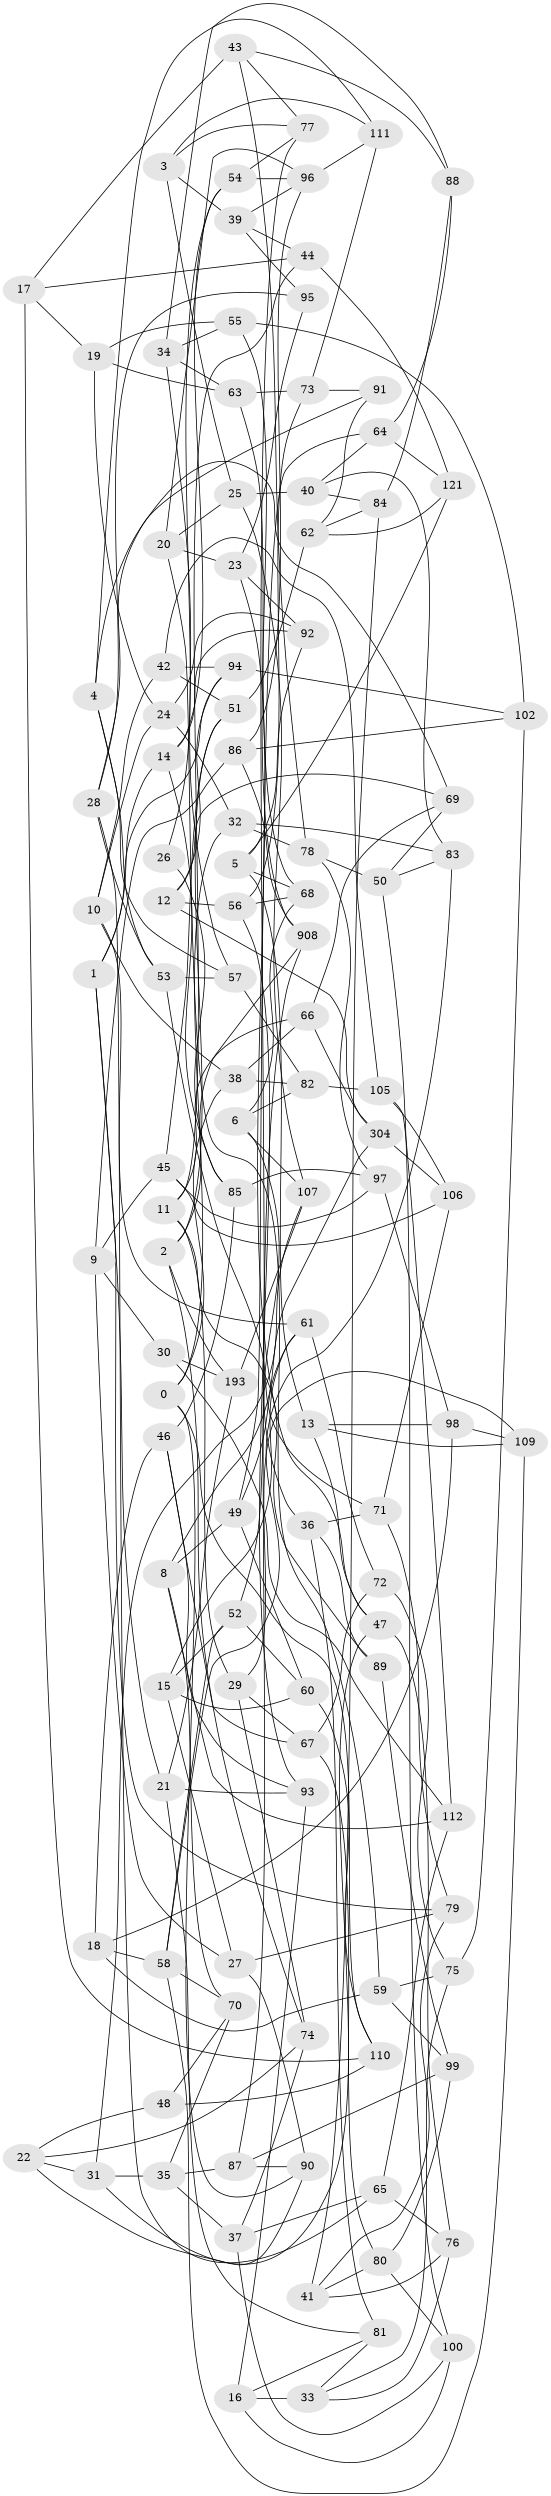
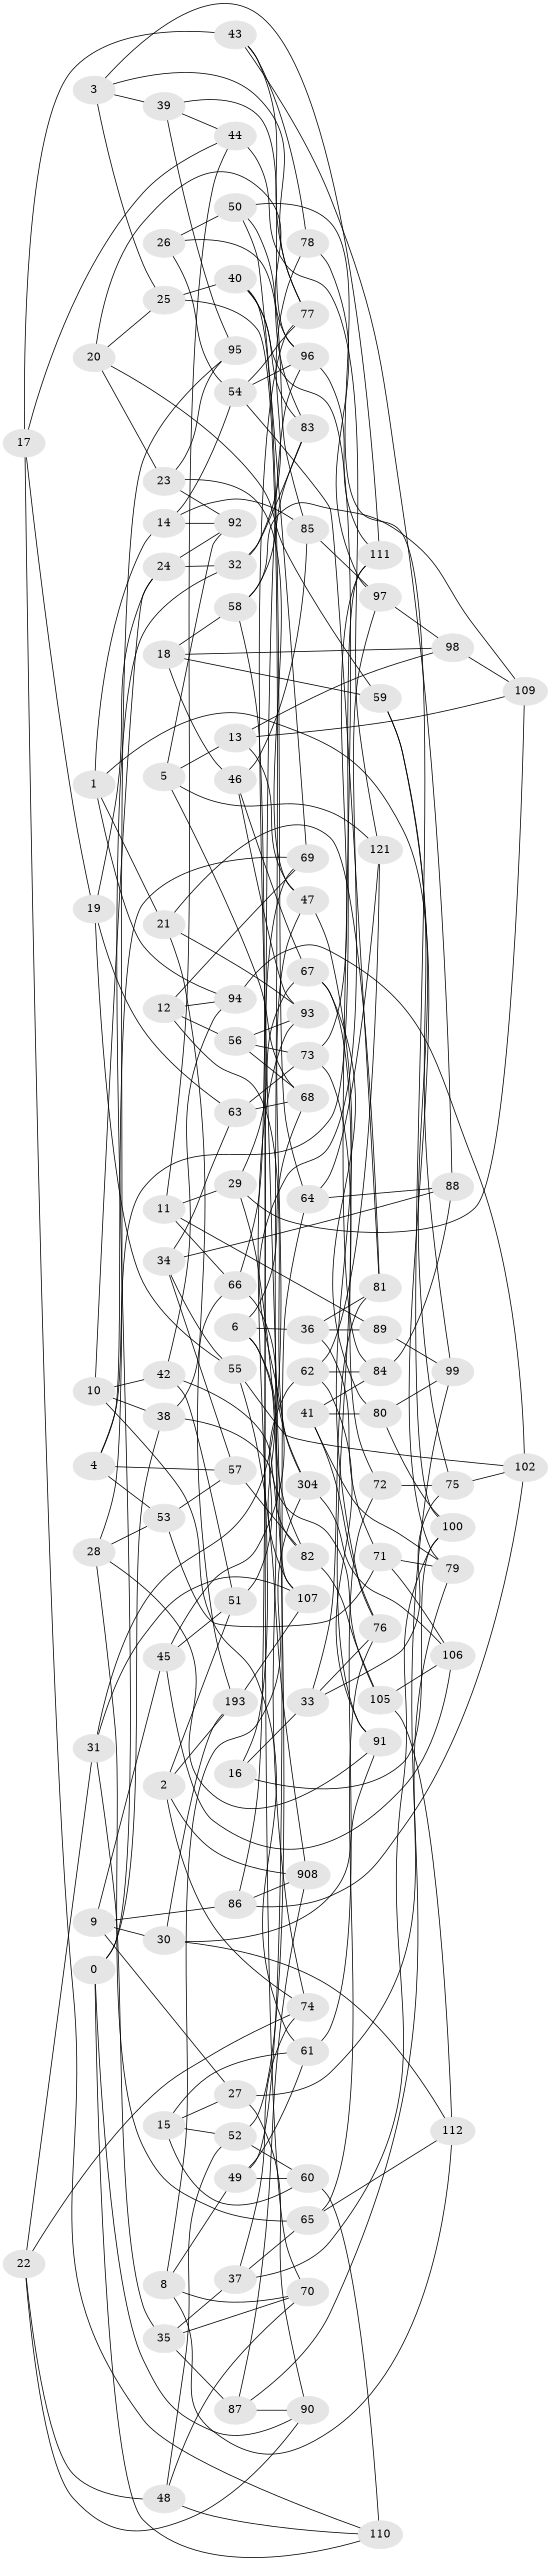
(344, 867) -> (200, 225)
(189, 1786) -> (189, 2305)
none -> (316, 1909)
(308, 2366) -> (340, 622)
